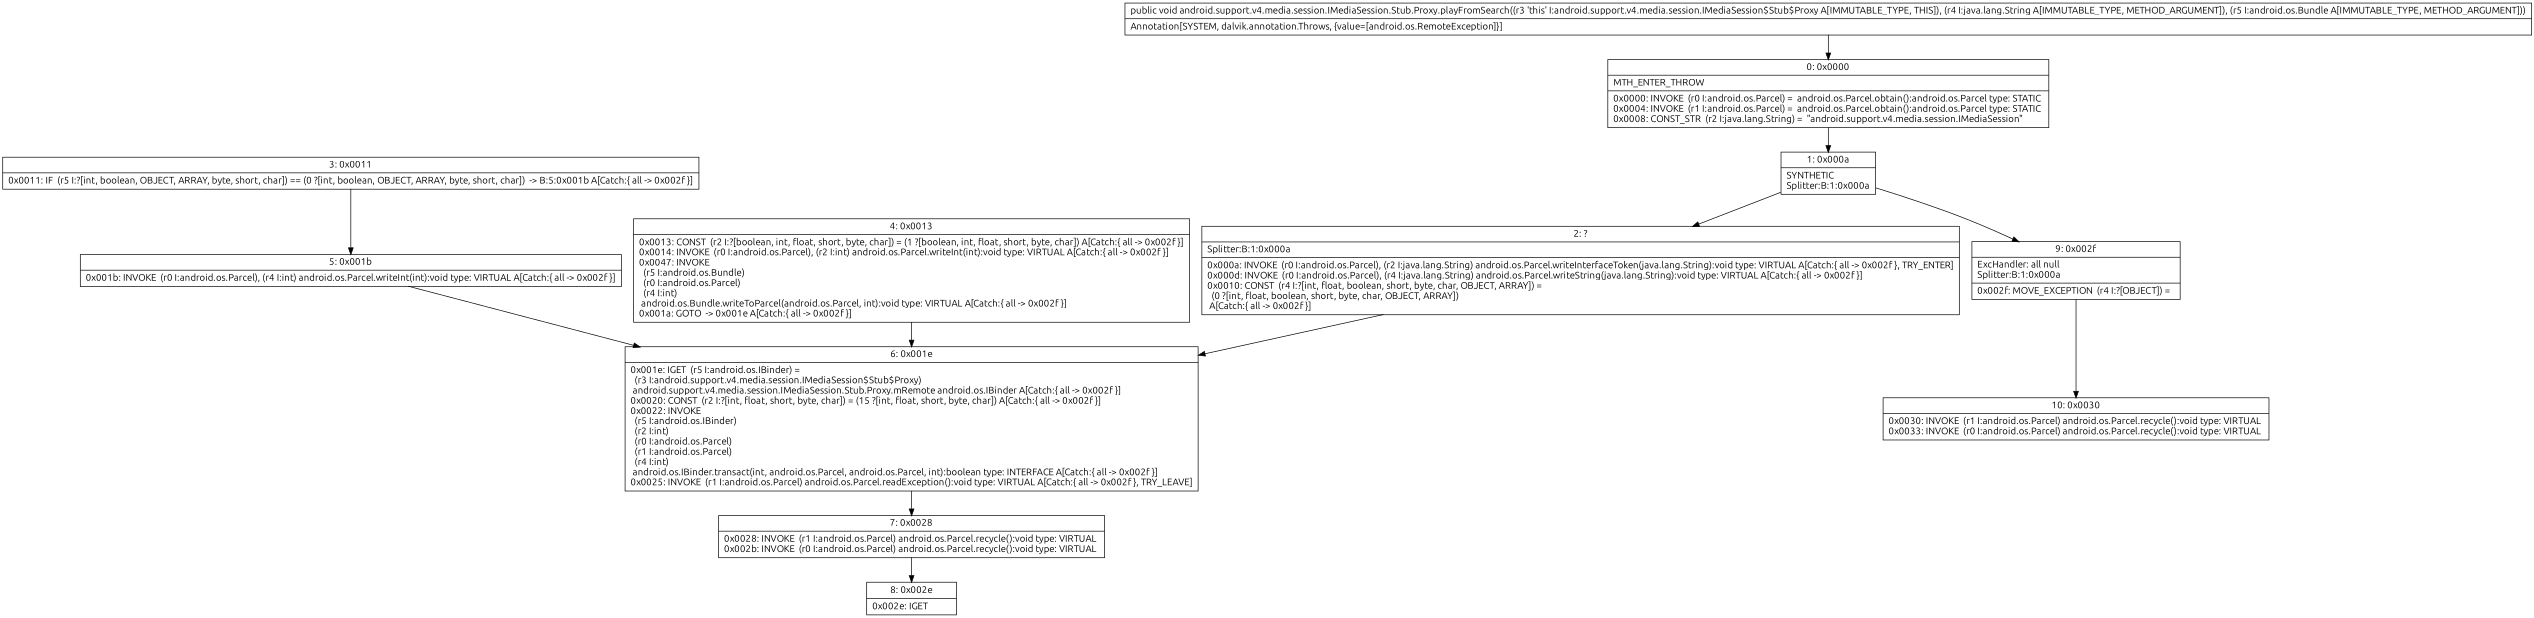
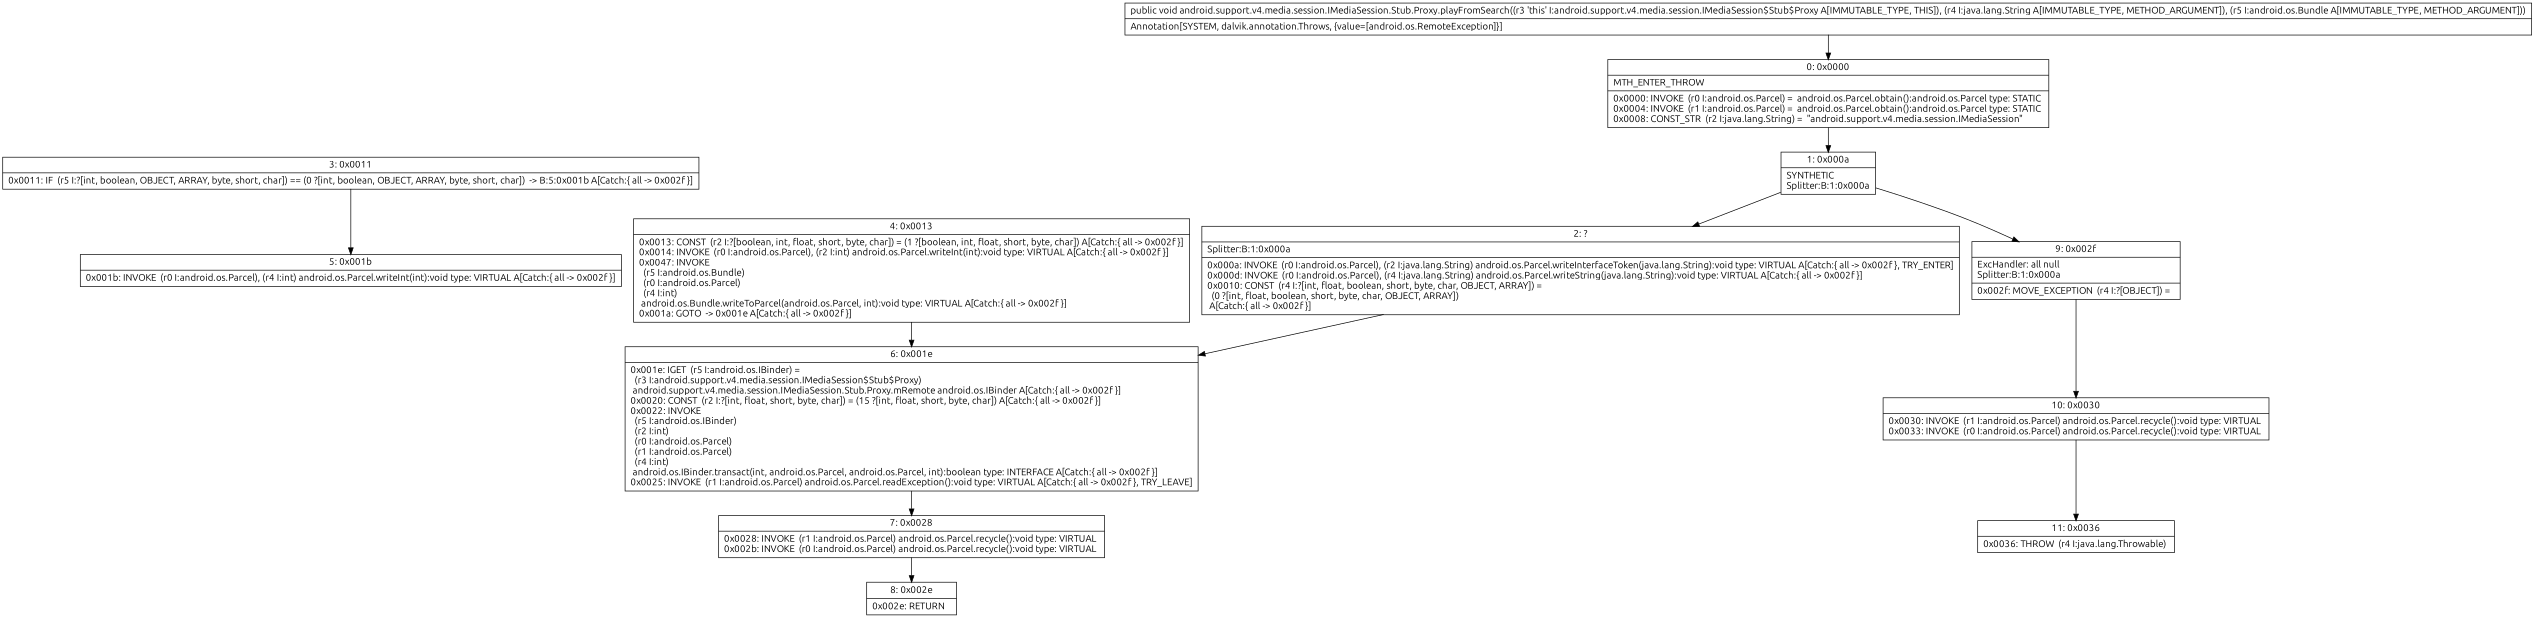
(521, 316) -> none
none -> (2076, 537)
(903, 606) -> (912, 606)
